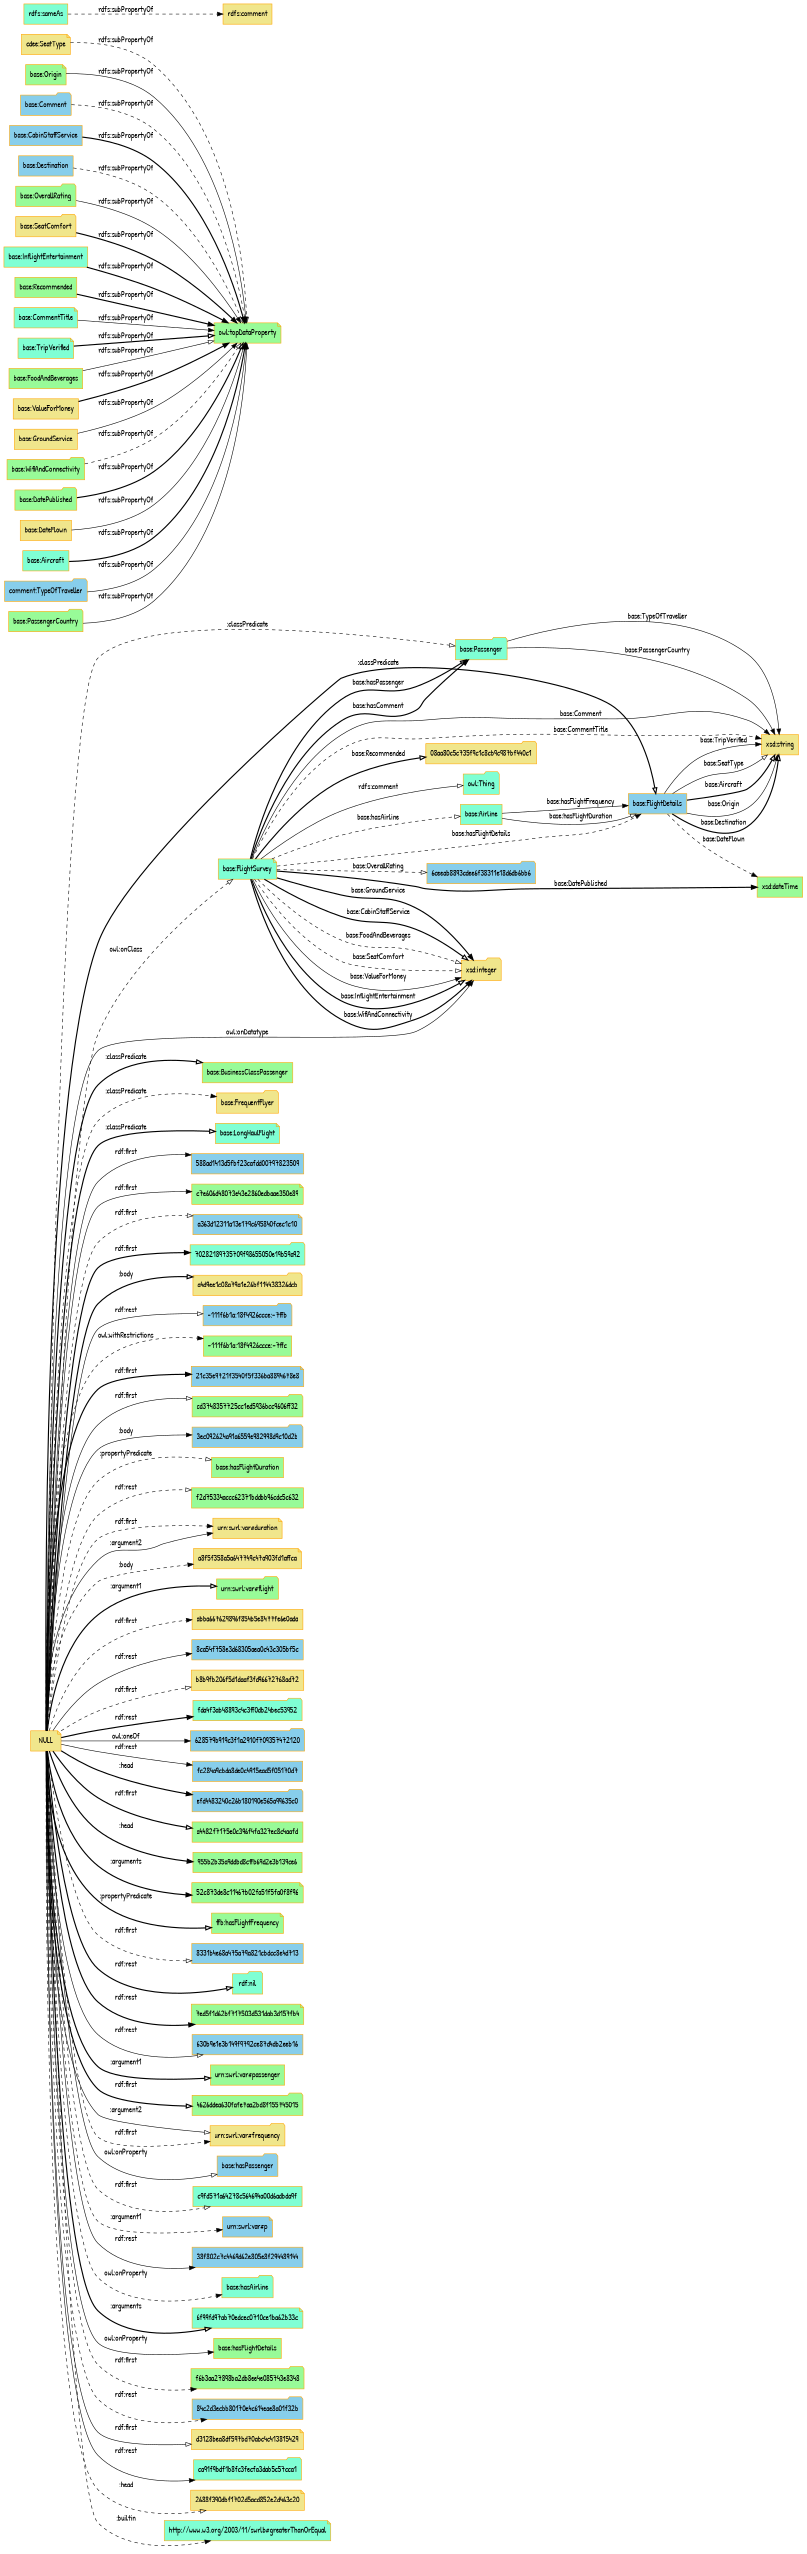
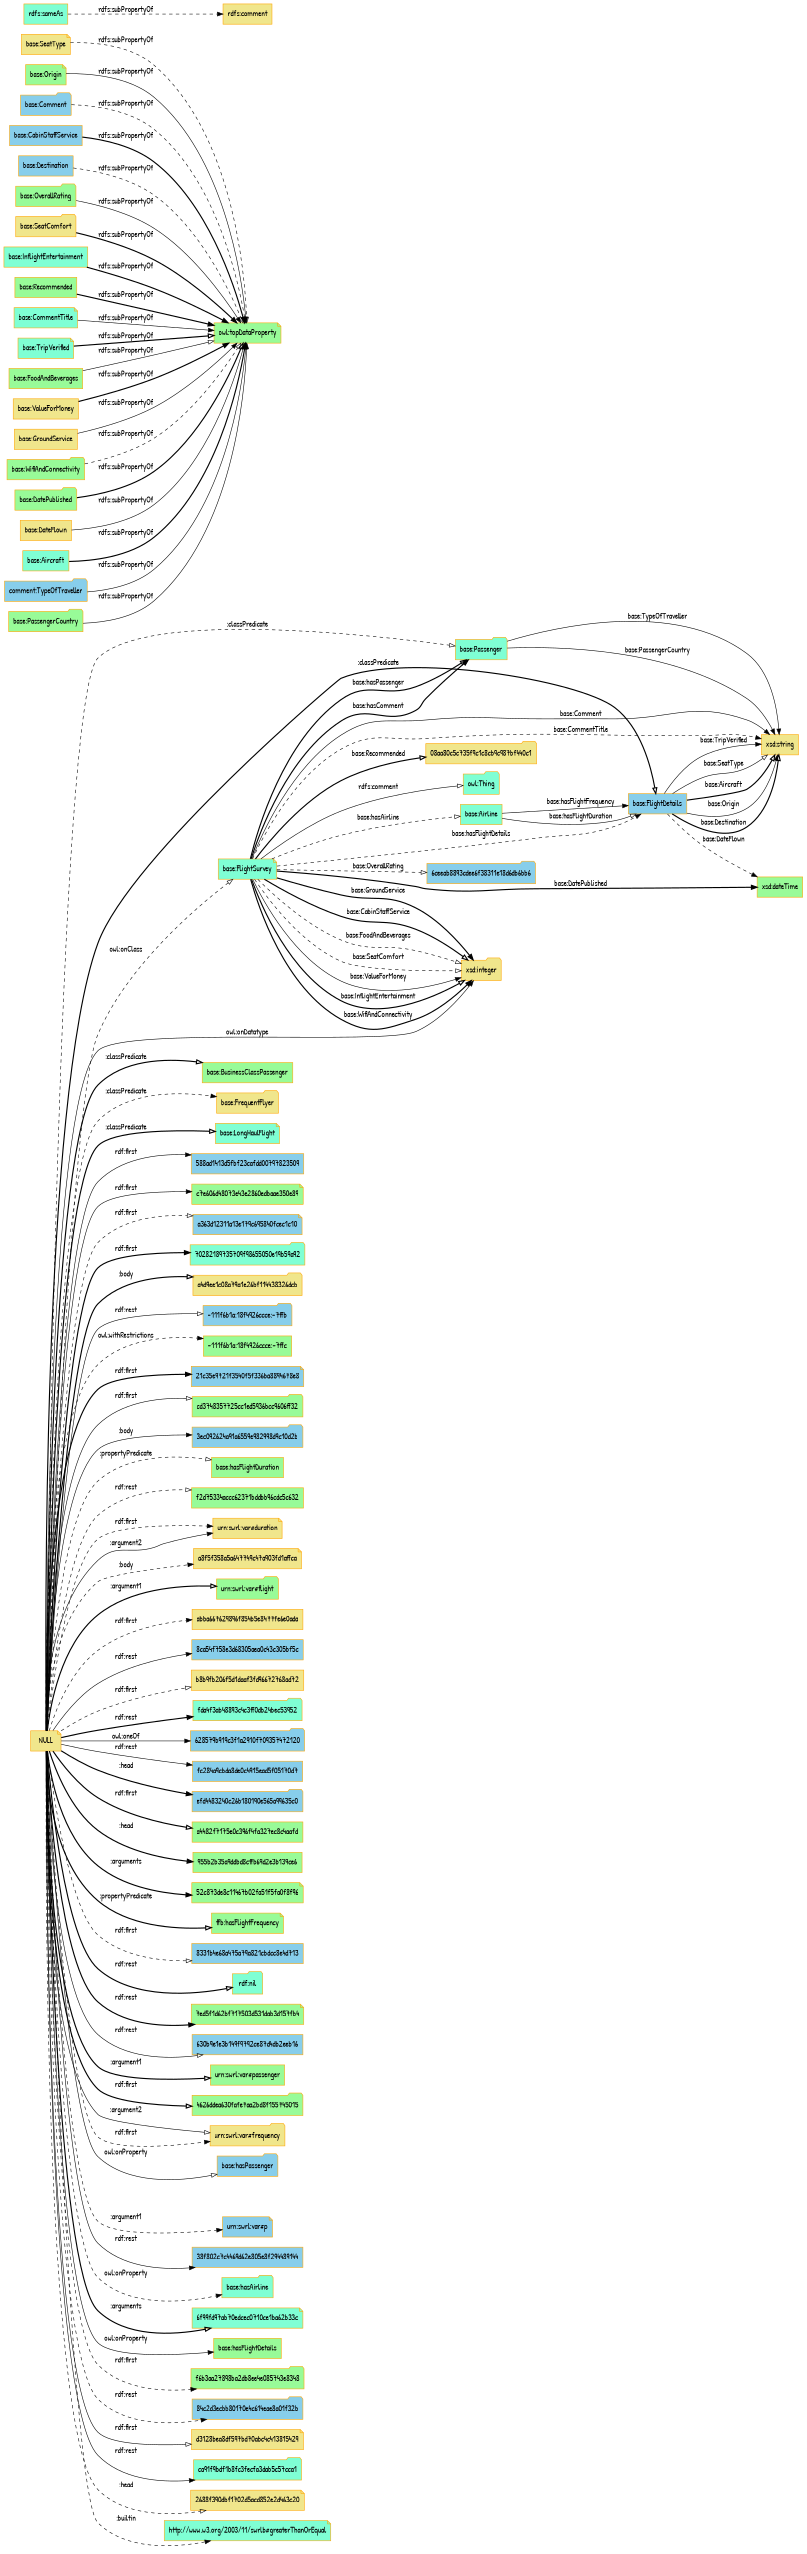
(46, 44) -> (46, 44)
(248, 2197) -> none
